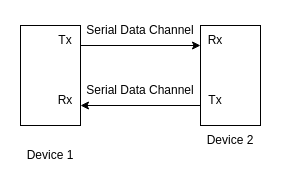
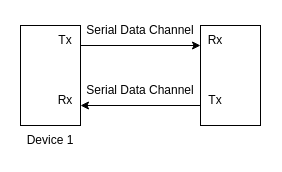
(231, 141) -> none
(51, 156) -> (51, 141)
